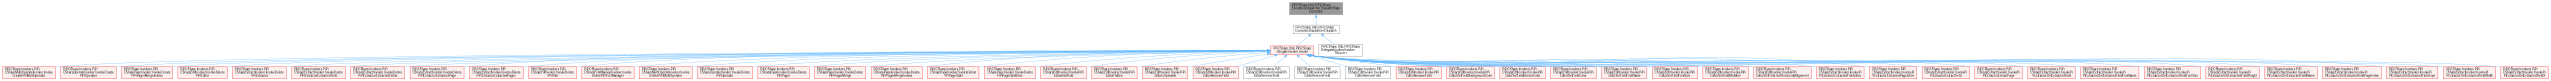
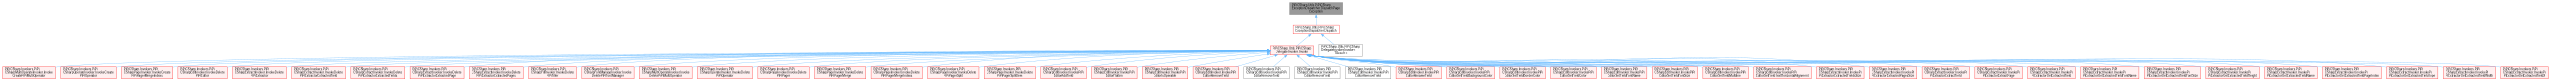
(1316, 29) -> (1316, 29)
